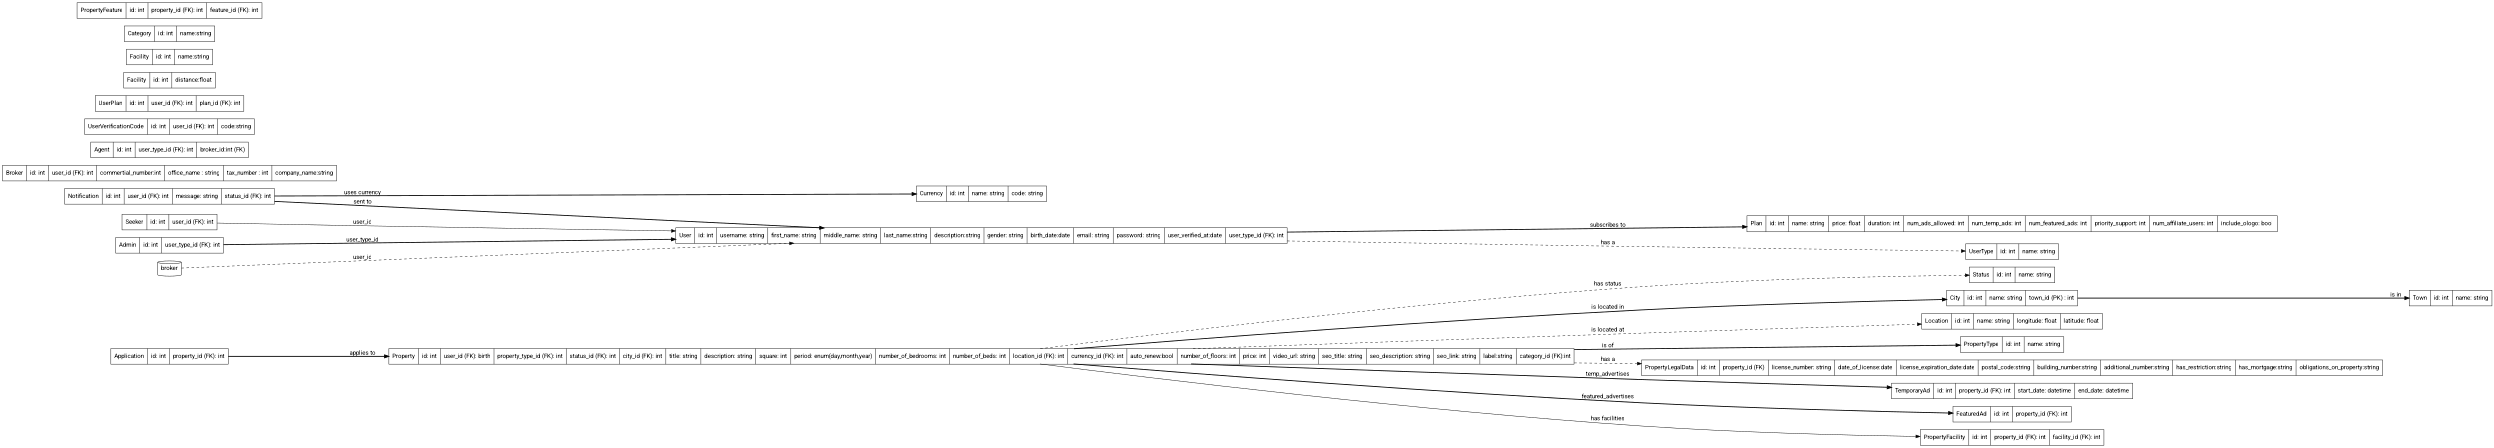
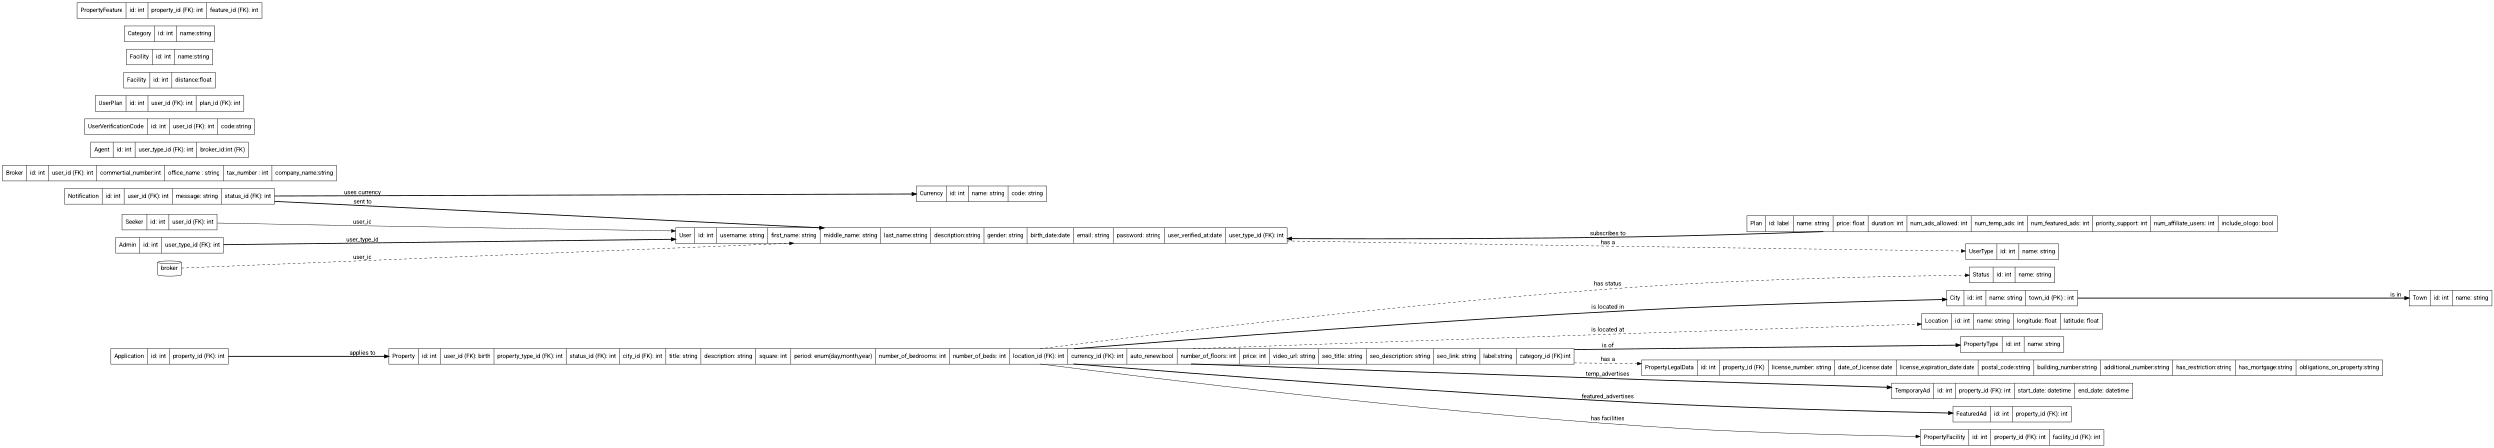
(1777, 224) -> (1779, 224)
(1515, 229) -> (1558, 238)
